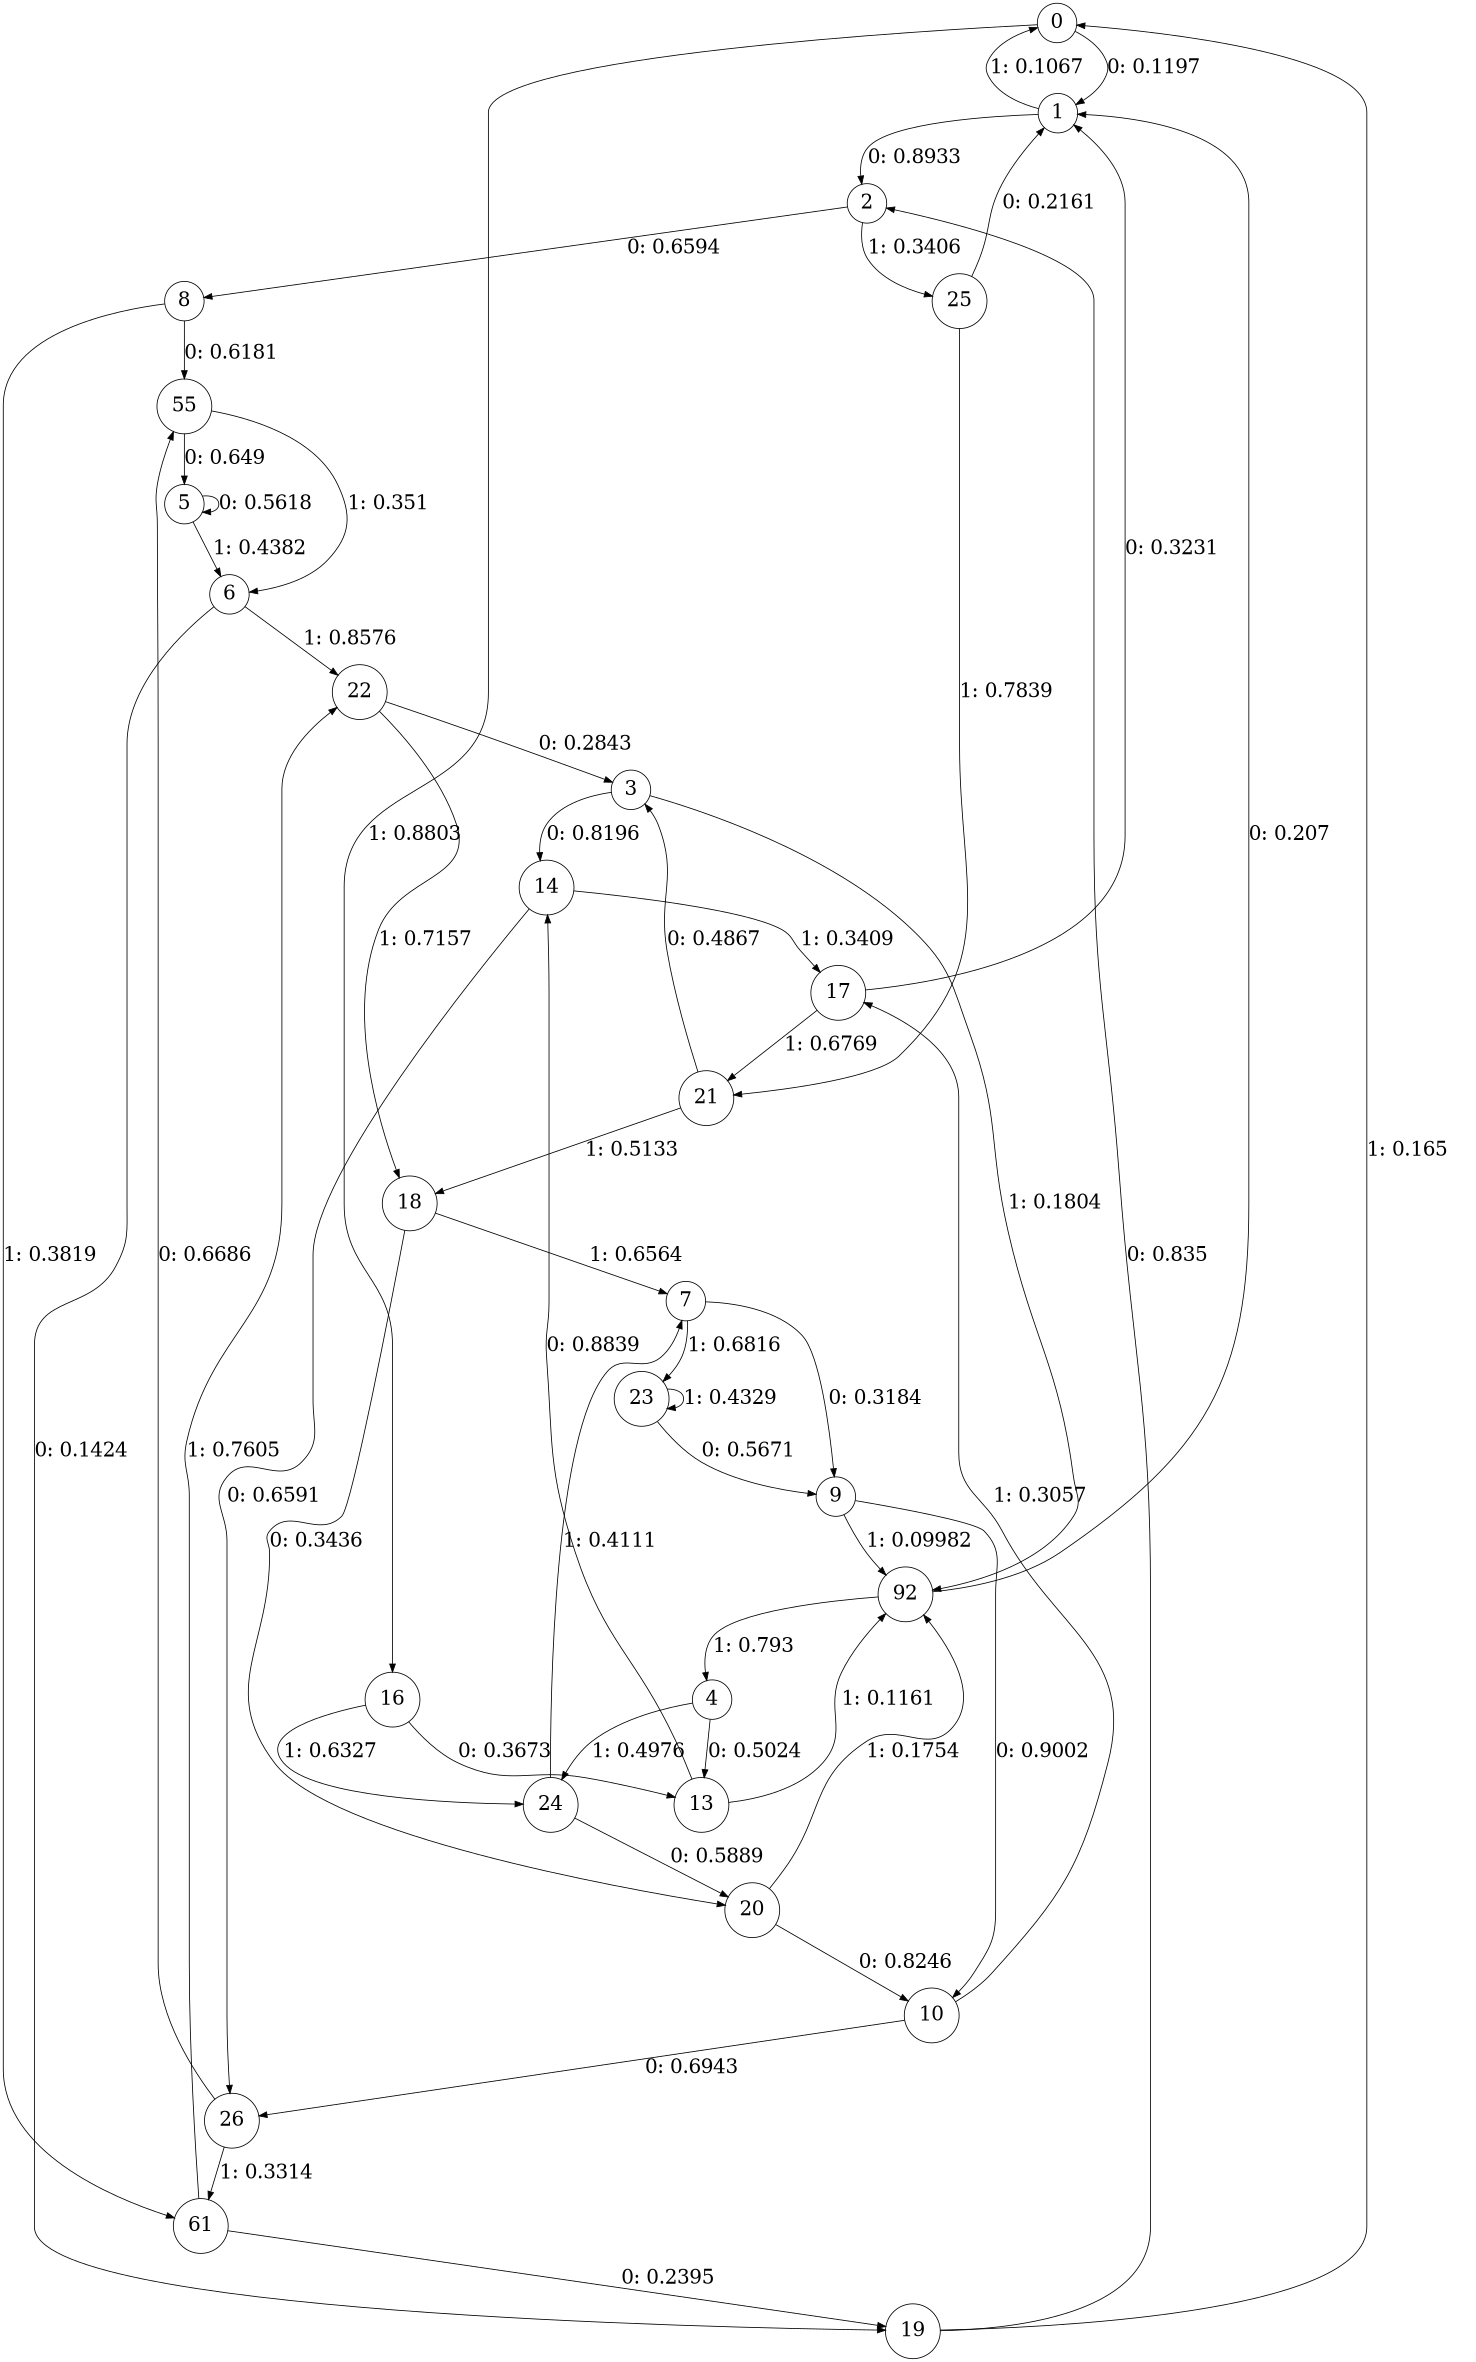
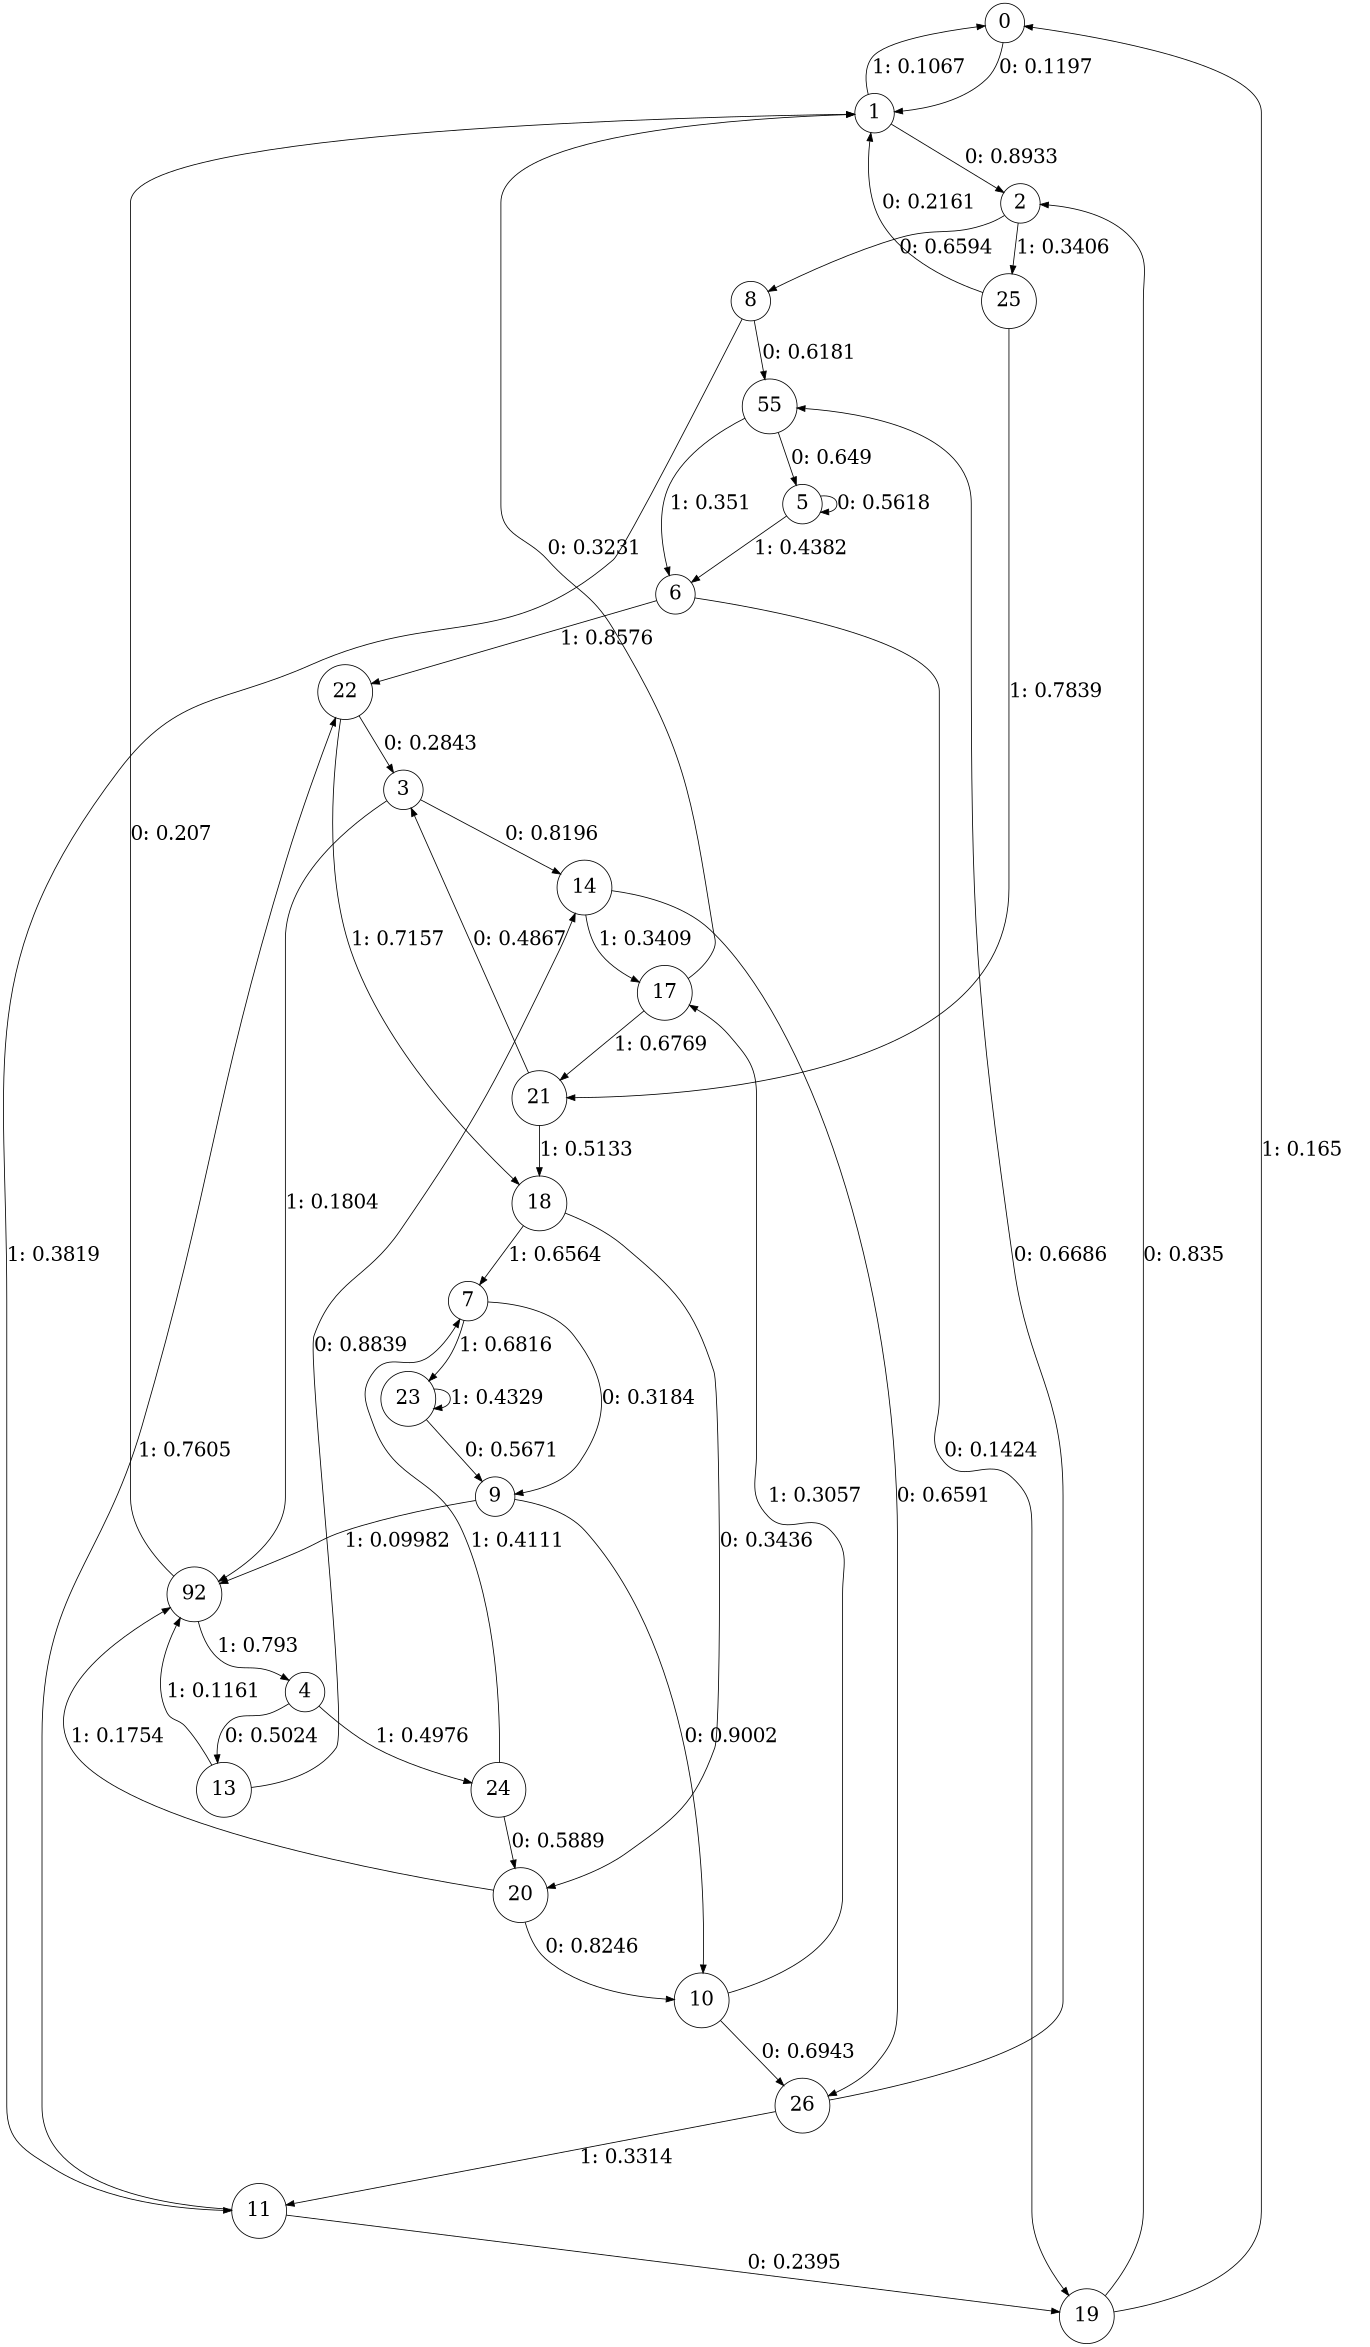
(393, 1700) -> none
(201, 2226) -> (259, 2211)
